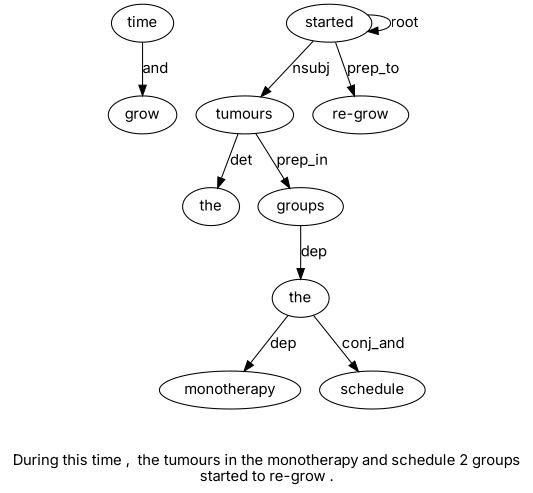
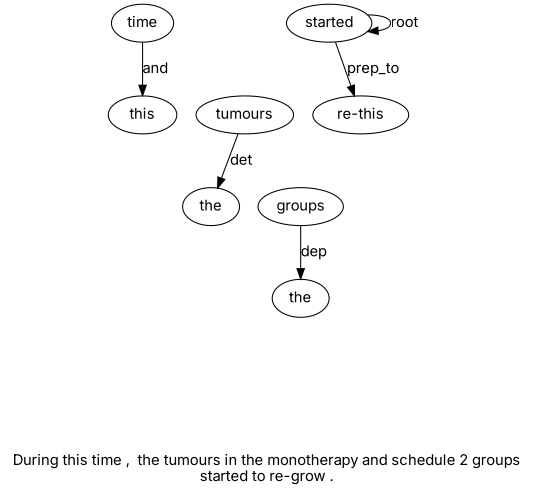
(291, 65) -> none
(143, 115) -> (143, 115)
(361, 115) -> (361, 115)
(270, 156) -> none
(230, 390) -> none
(372, 390) -> none
